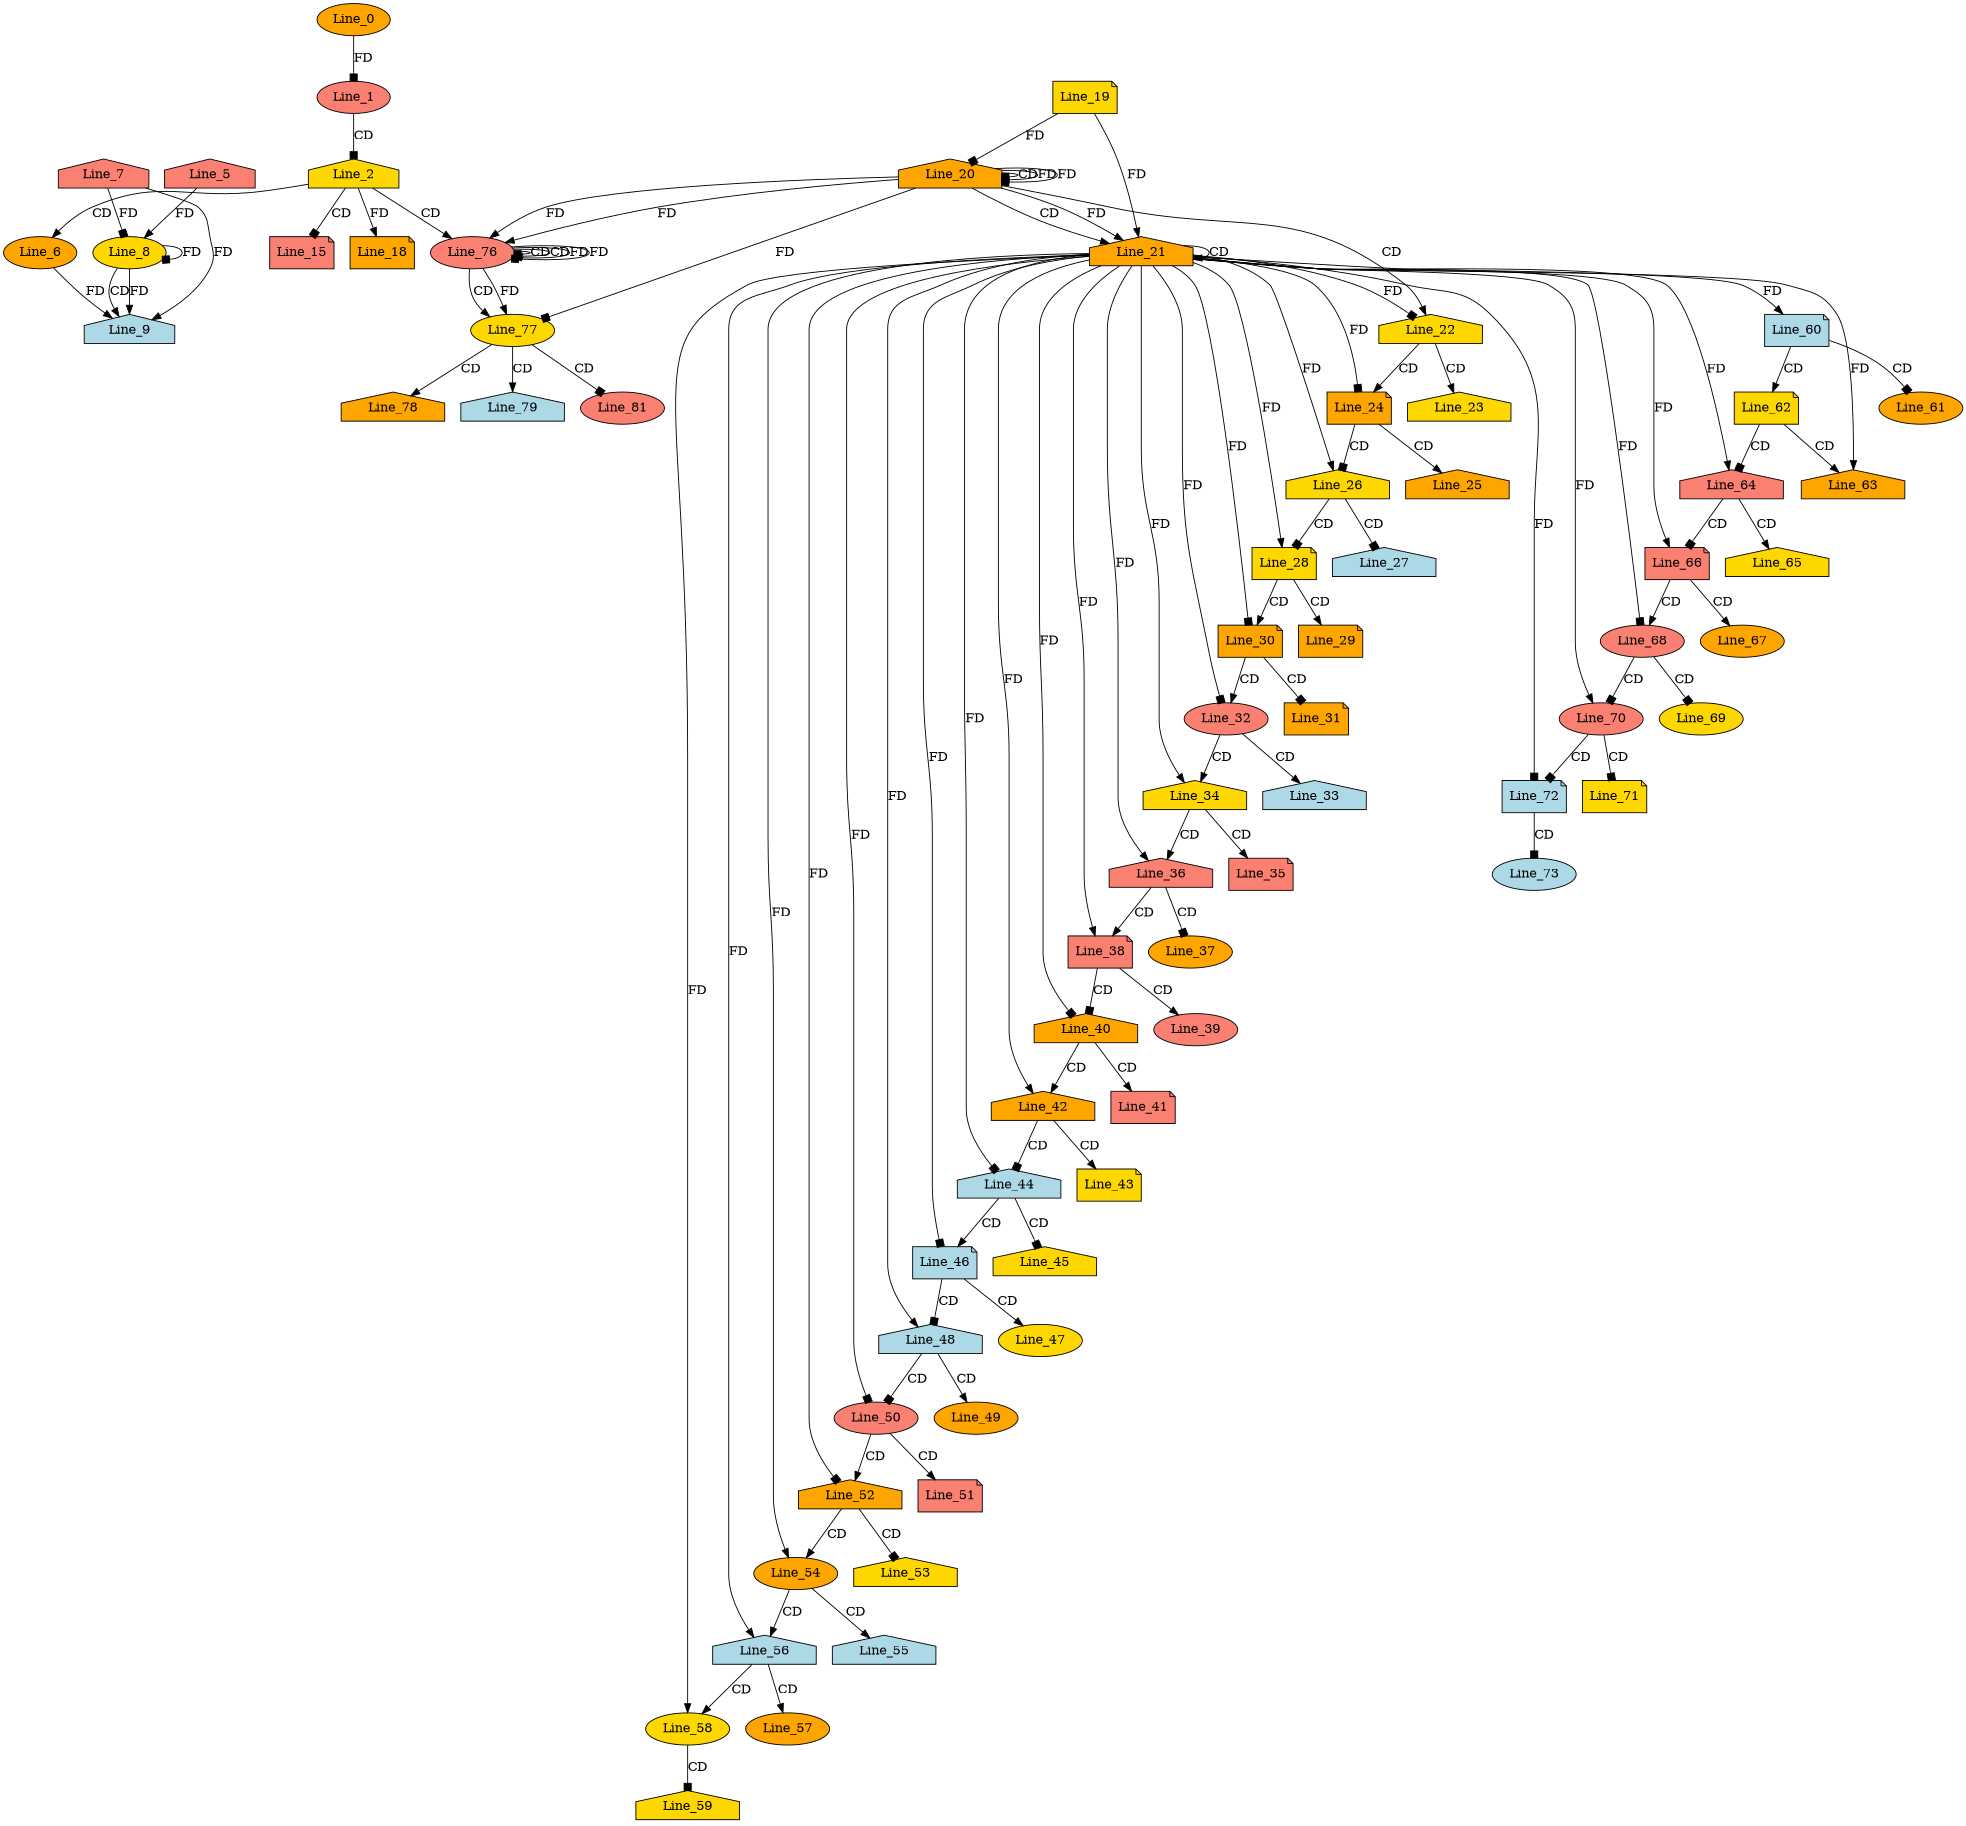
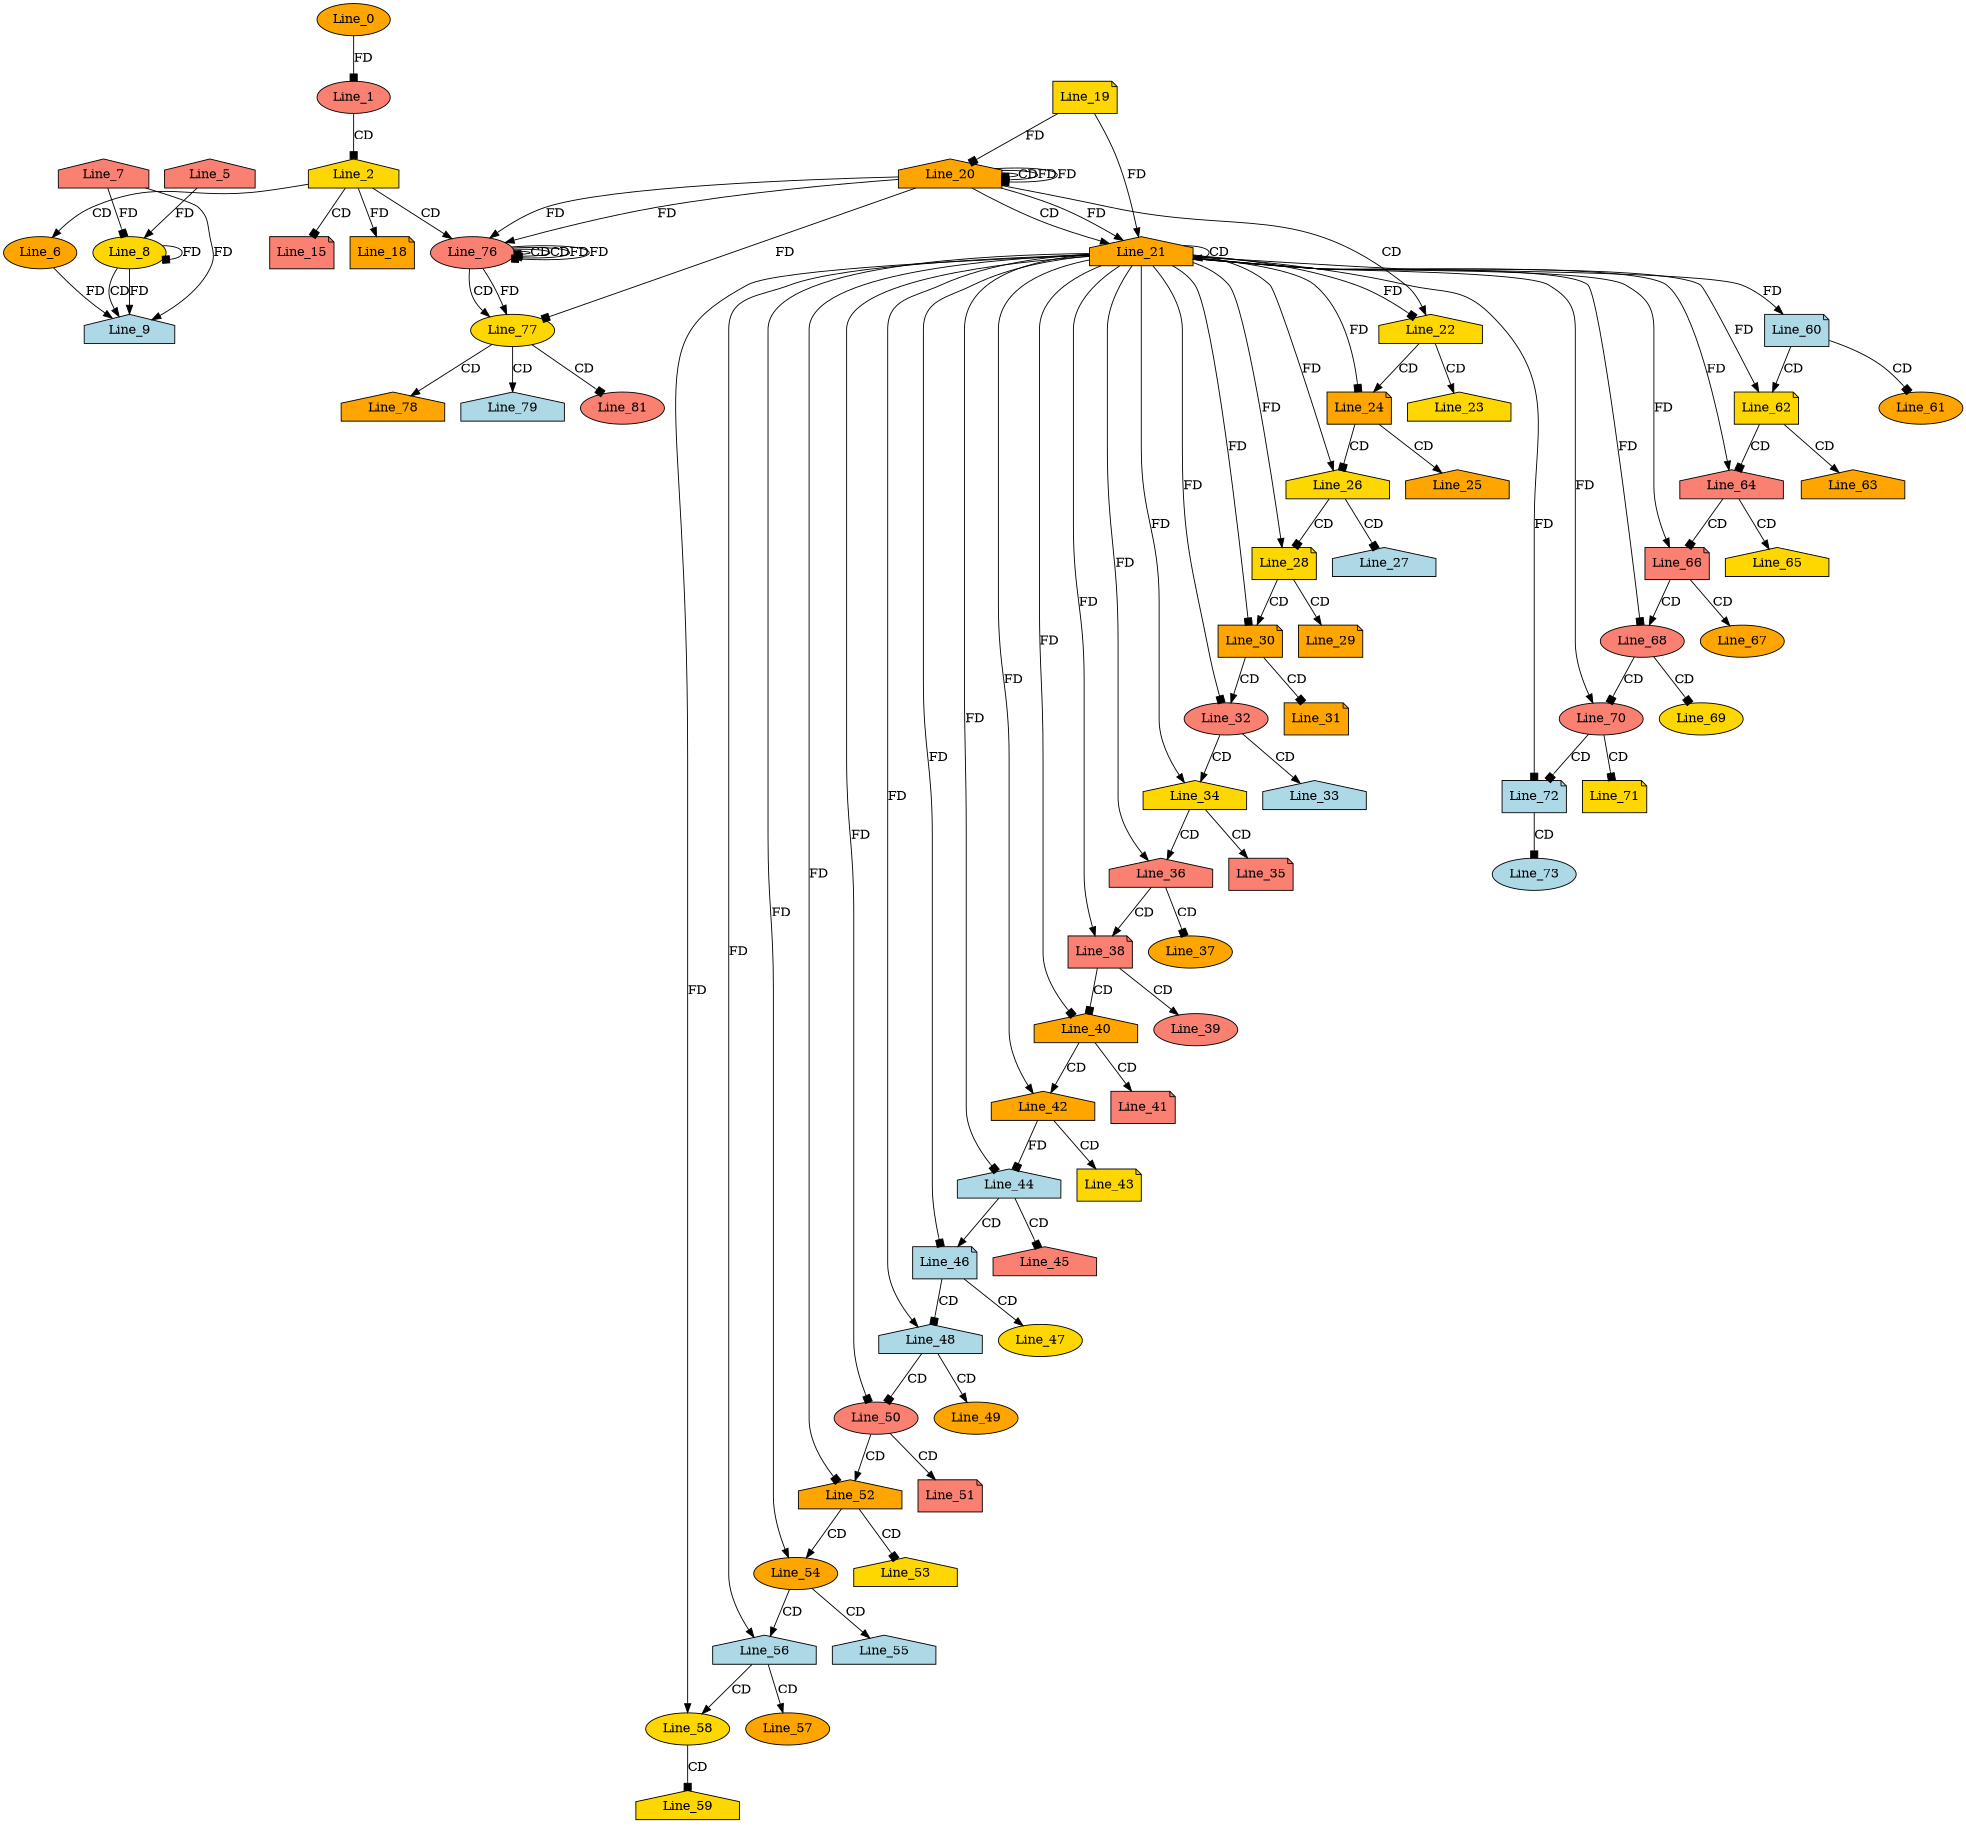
(1754, 280) -> (1503, 269)
(1038, 1146) -> (1038, 1146)
(1045, 1263) -> (1045, 1263)
